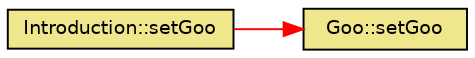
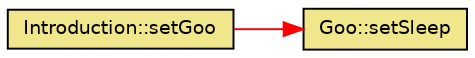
(385, 29) -> (385, 29)
